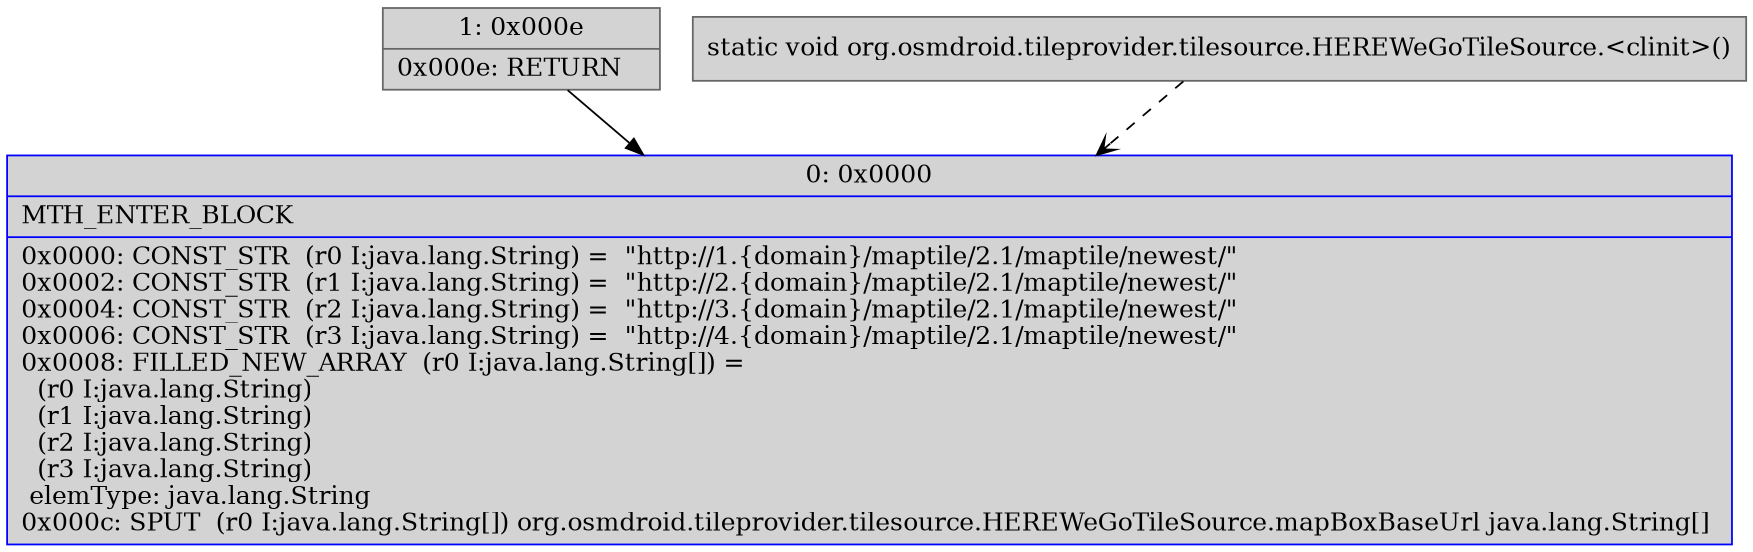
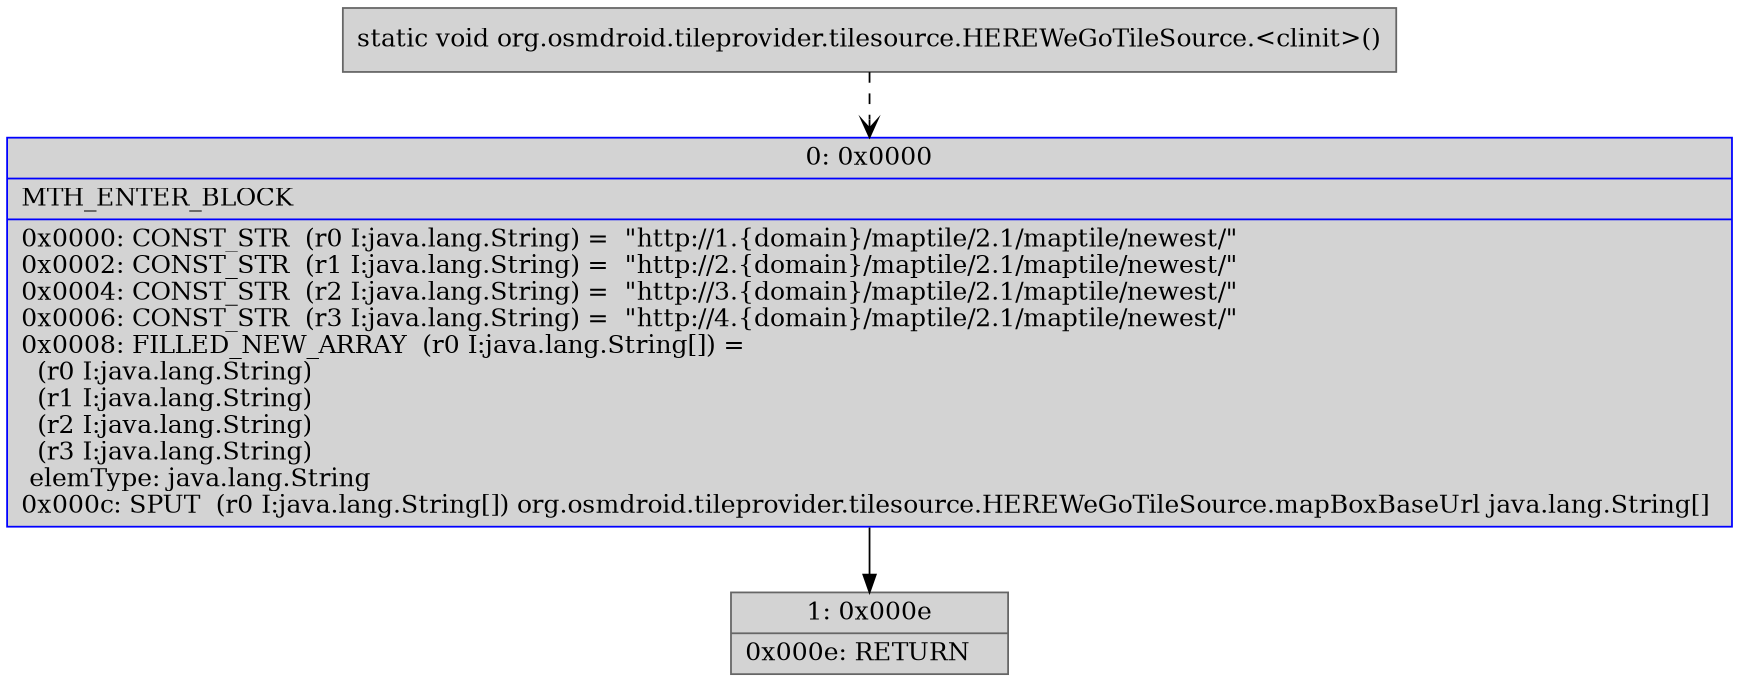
(599, 117) -> (870, 551)
